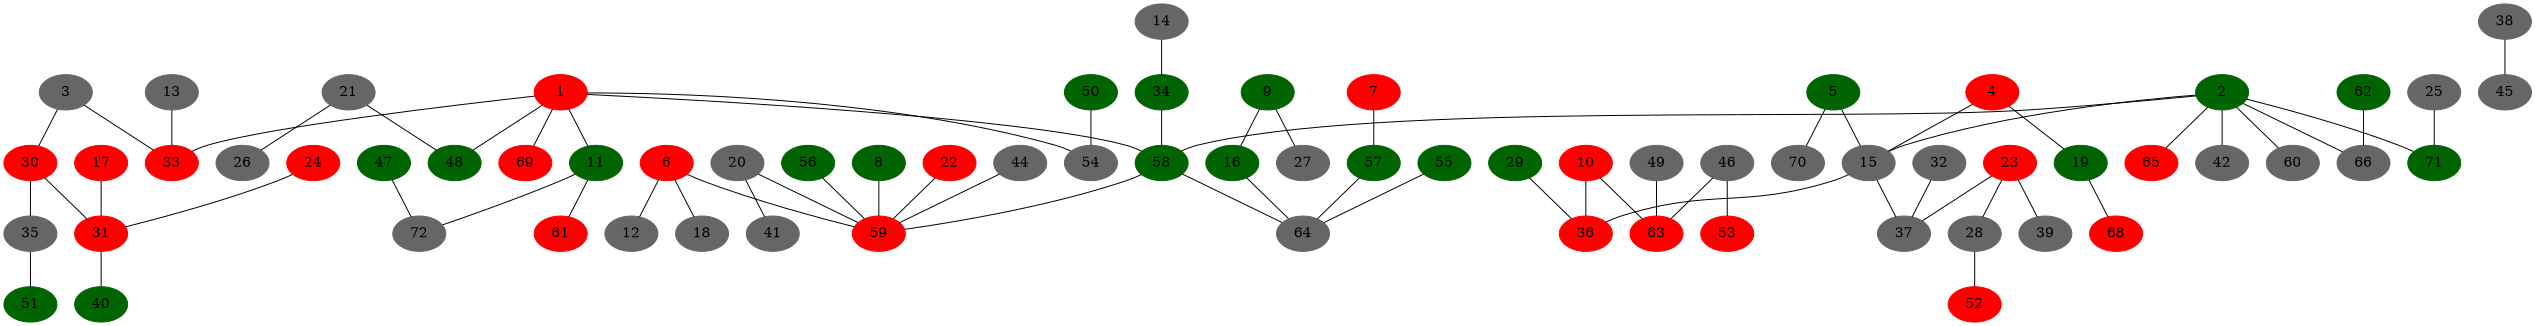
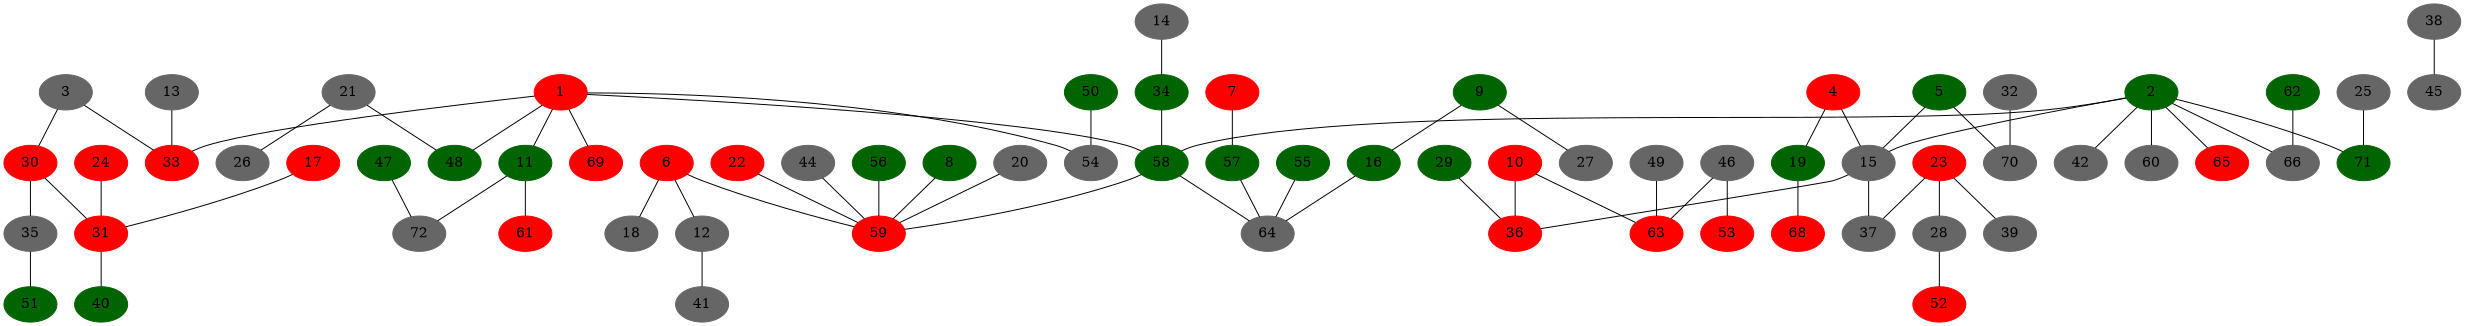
(751, 191) -> (702, 269)
(1922, 198) -> (2010, 128)
